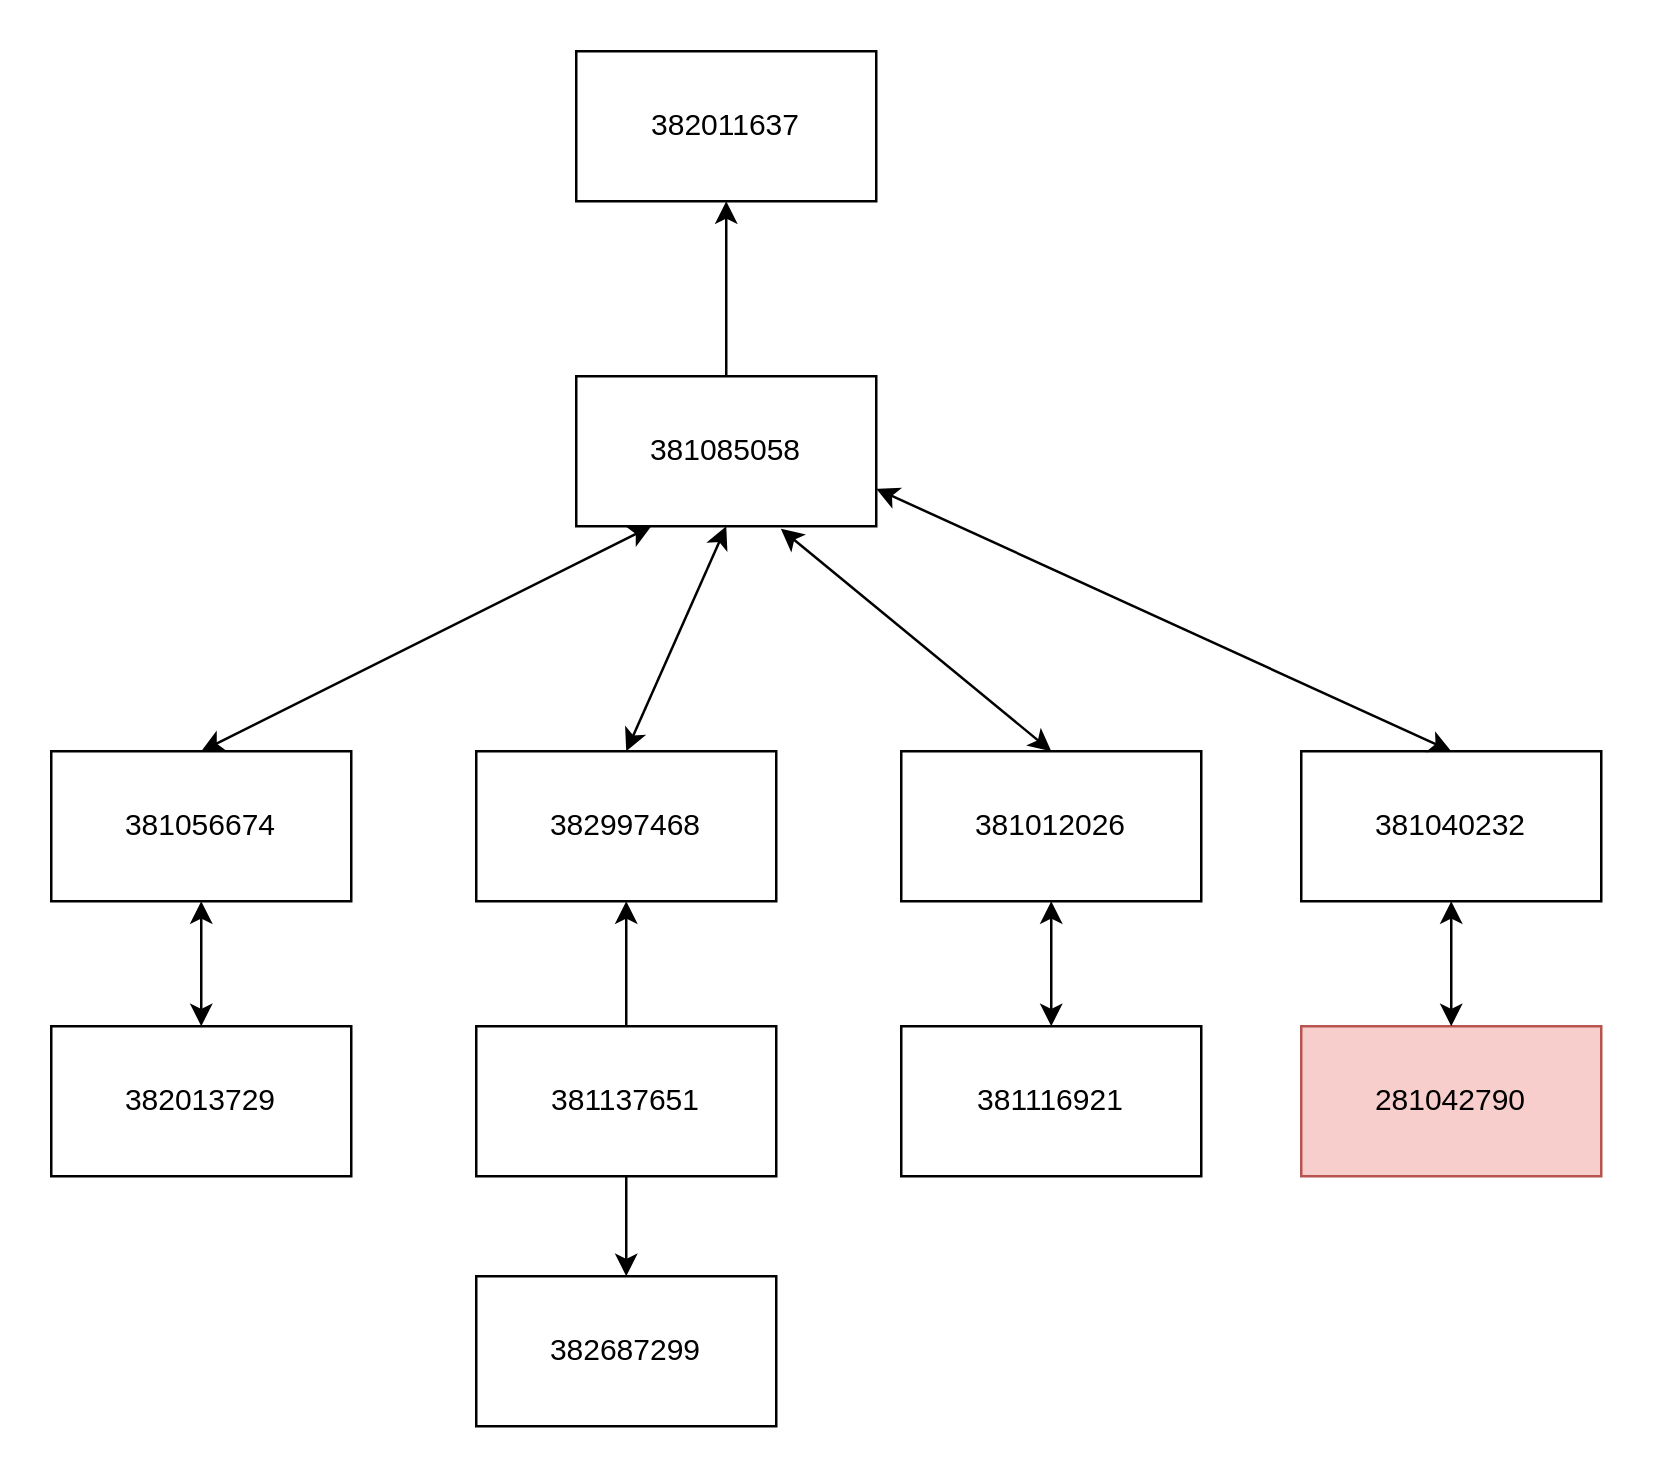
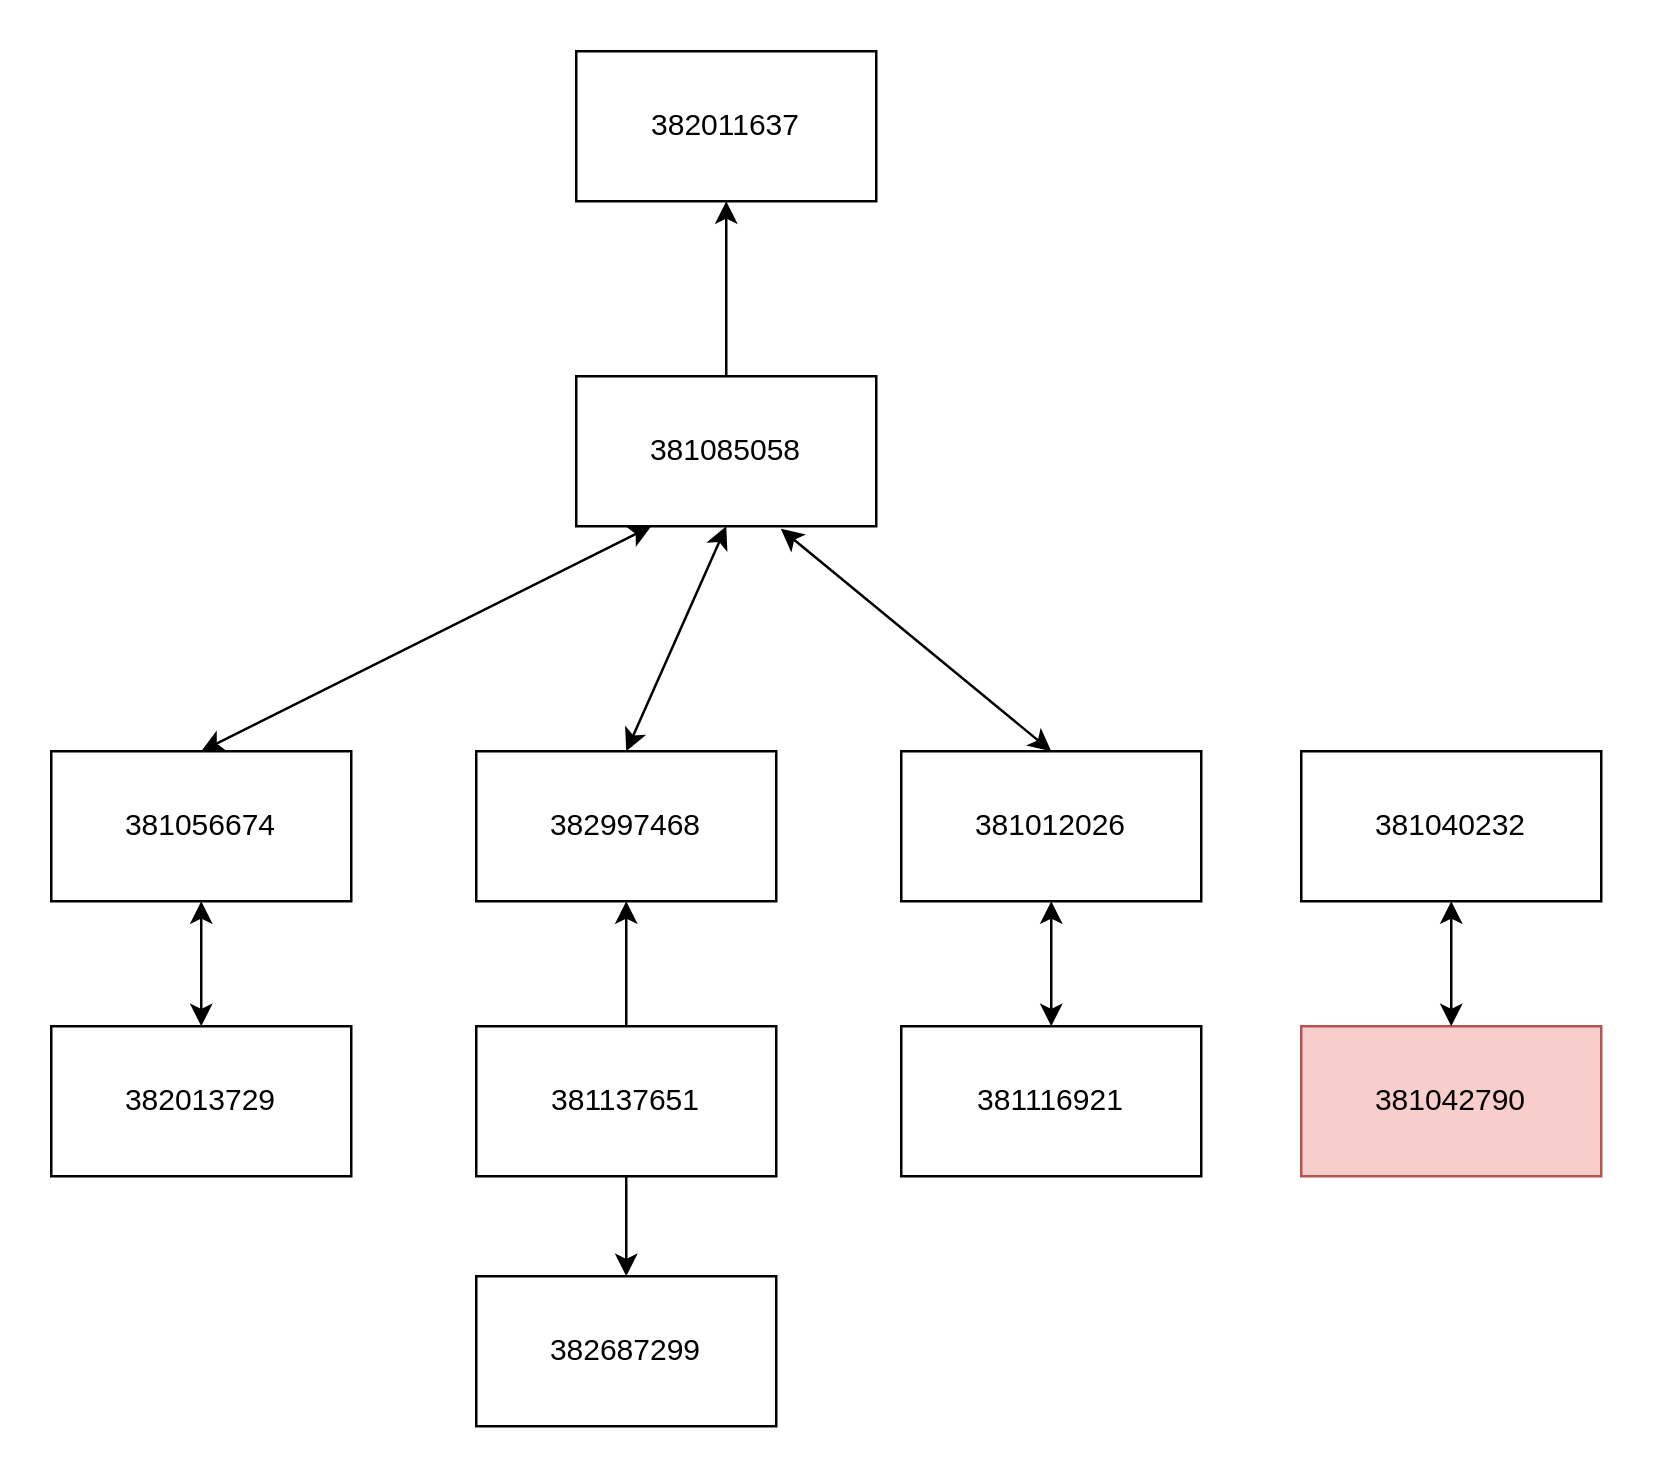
(1164, 620) -> none
(1451, 1101) -> (1451, 1101)
